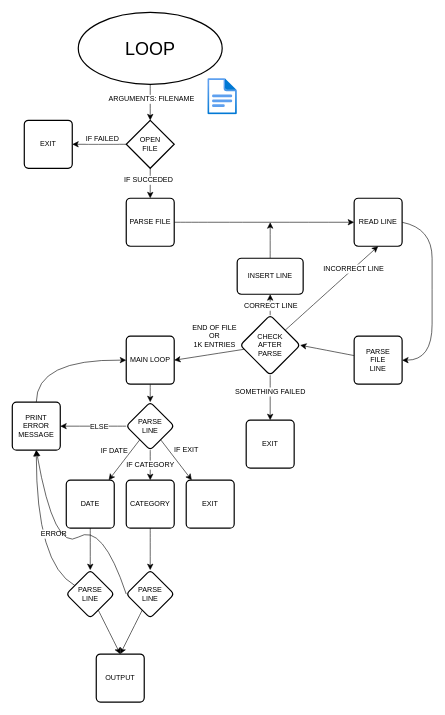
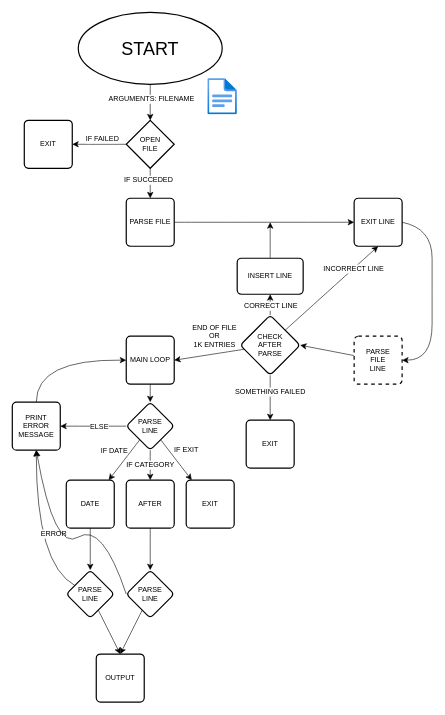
(150, 48) -> (150, 48)
(378, 222) -> (378, 222)
(378, 360) -> (378, 360)
(150, 504) -> (150, 504)
